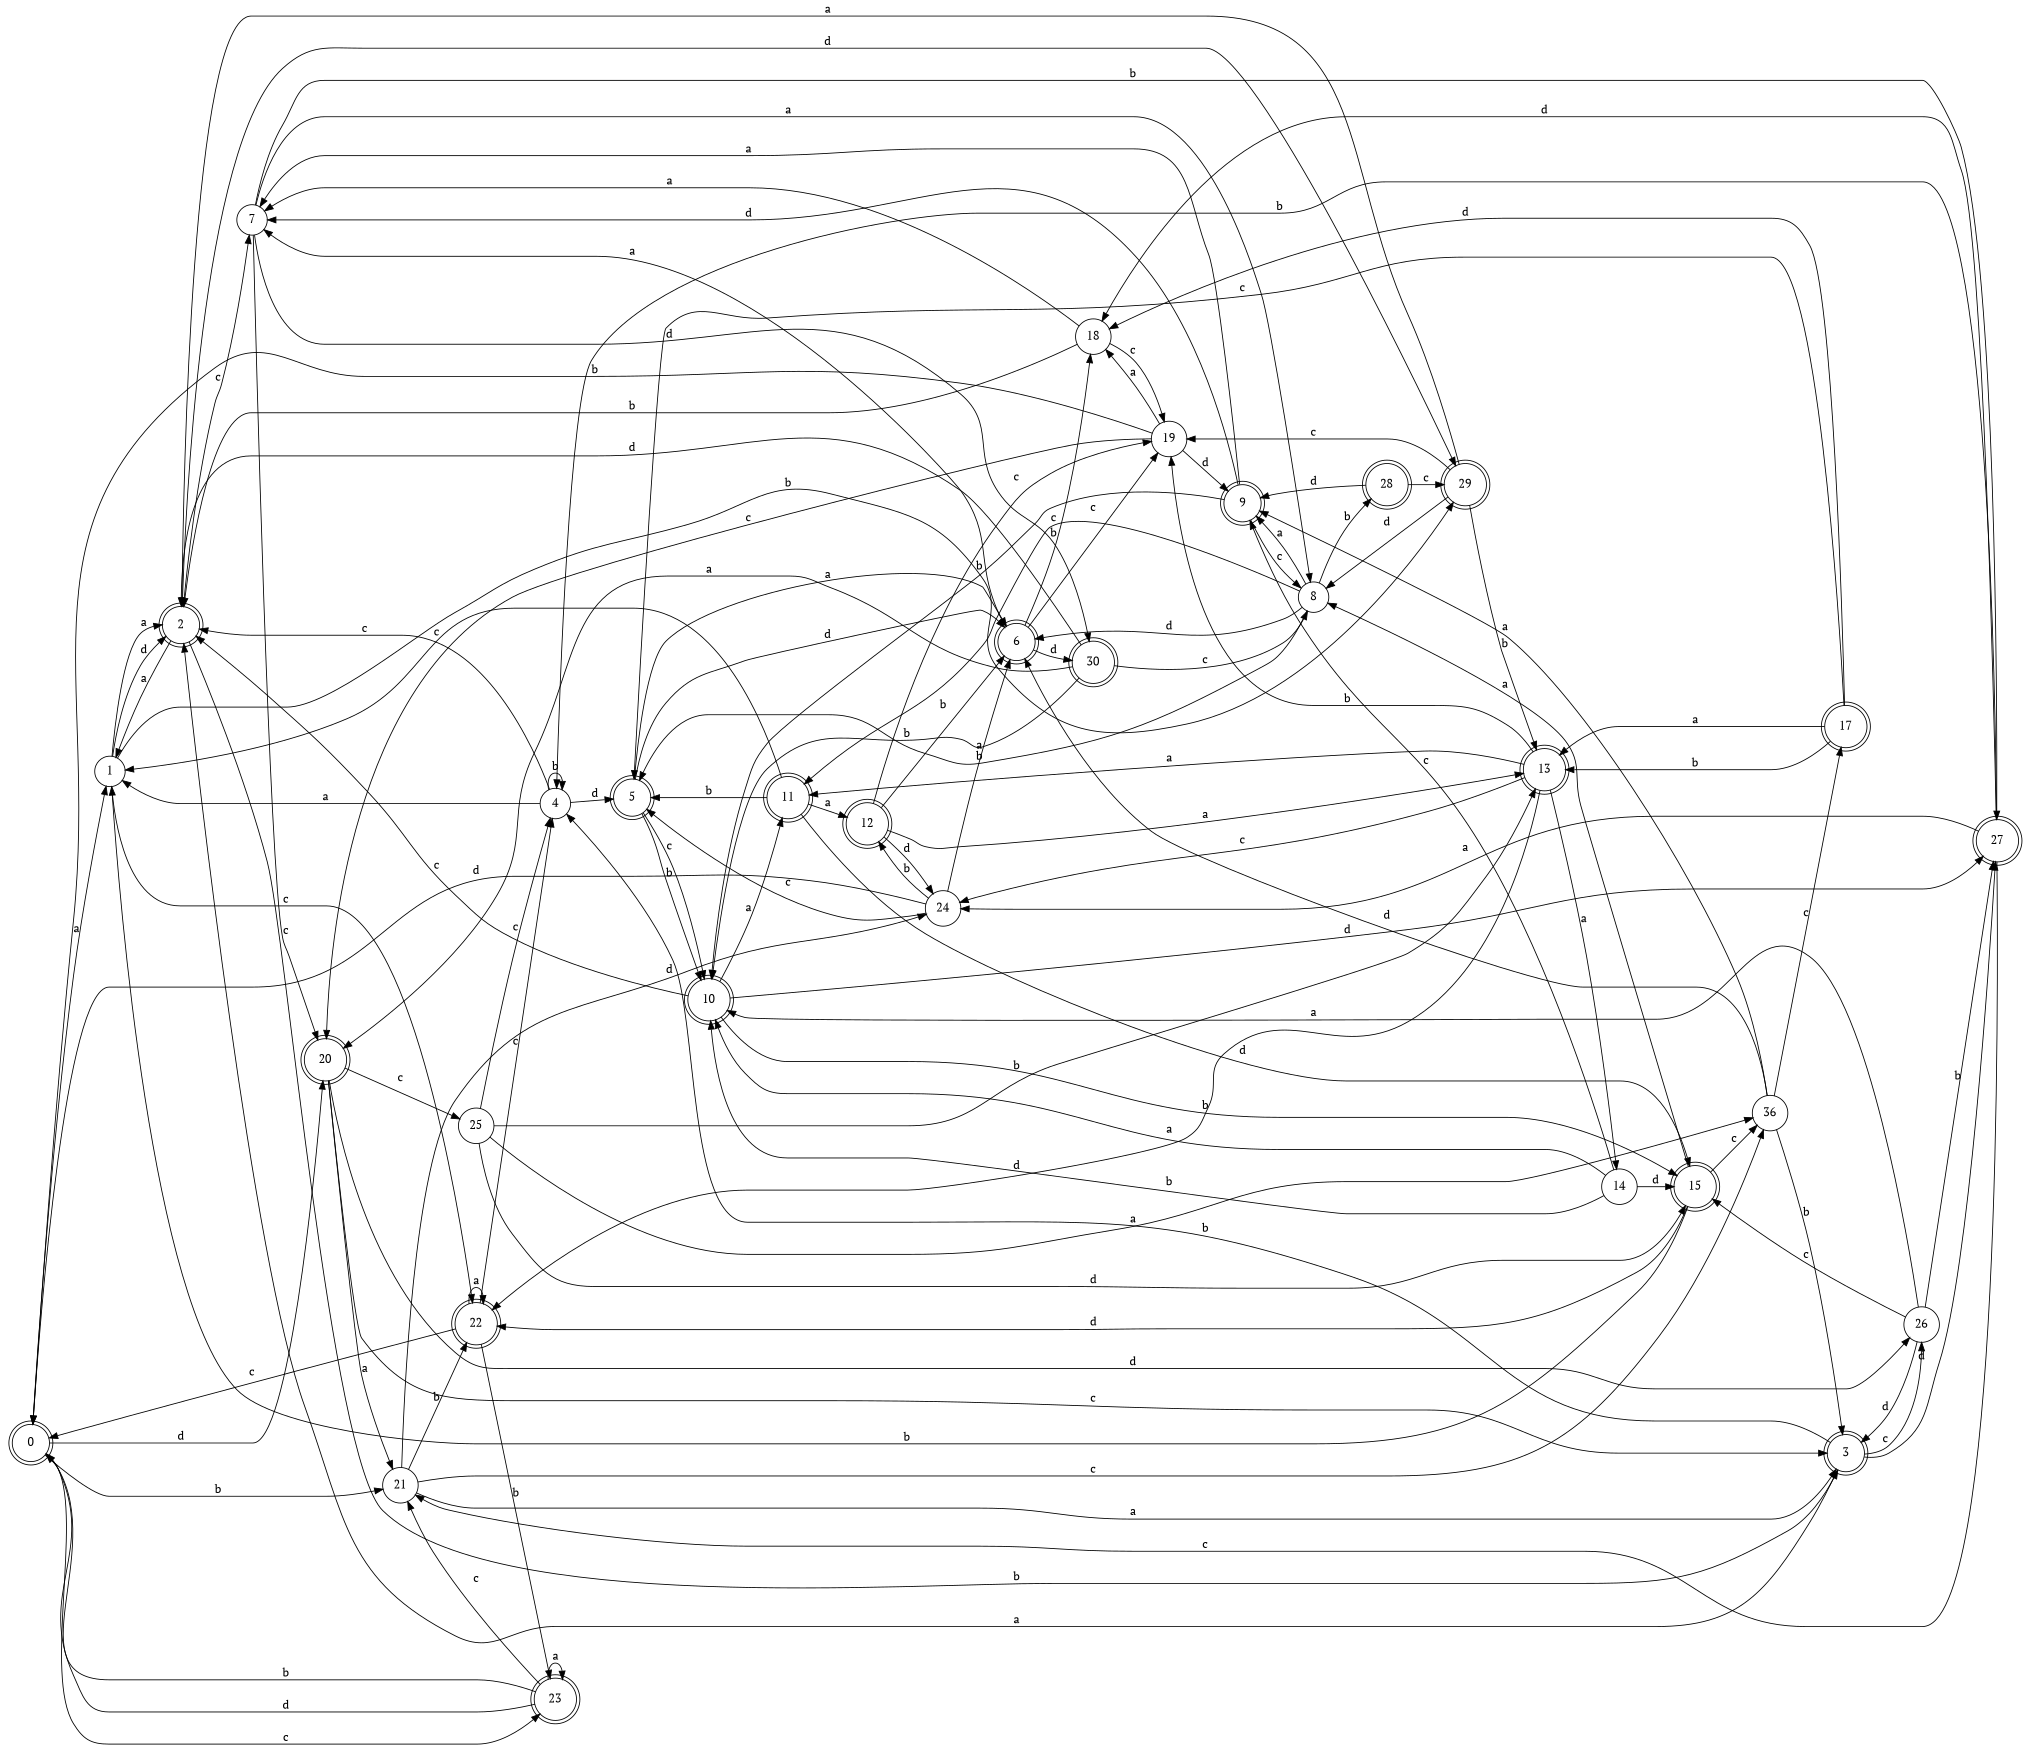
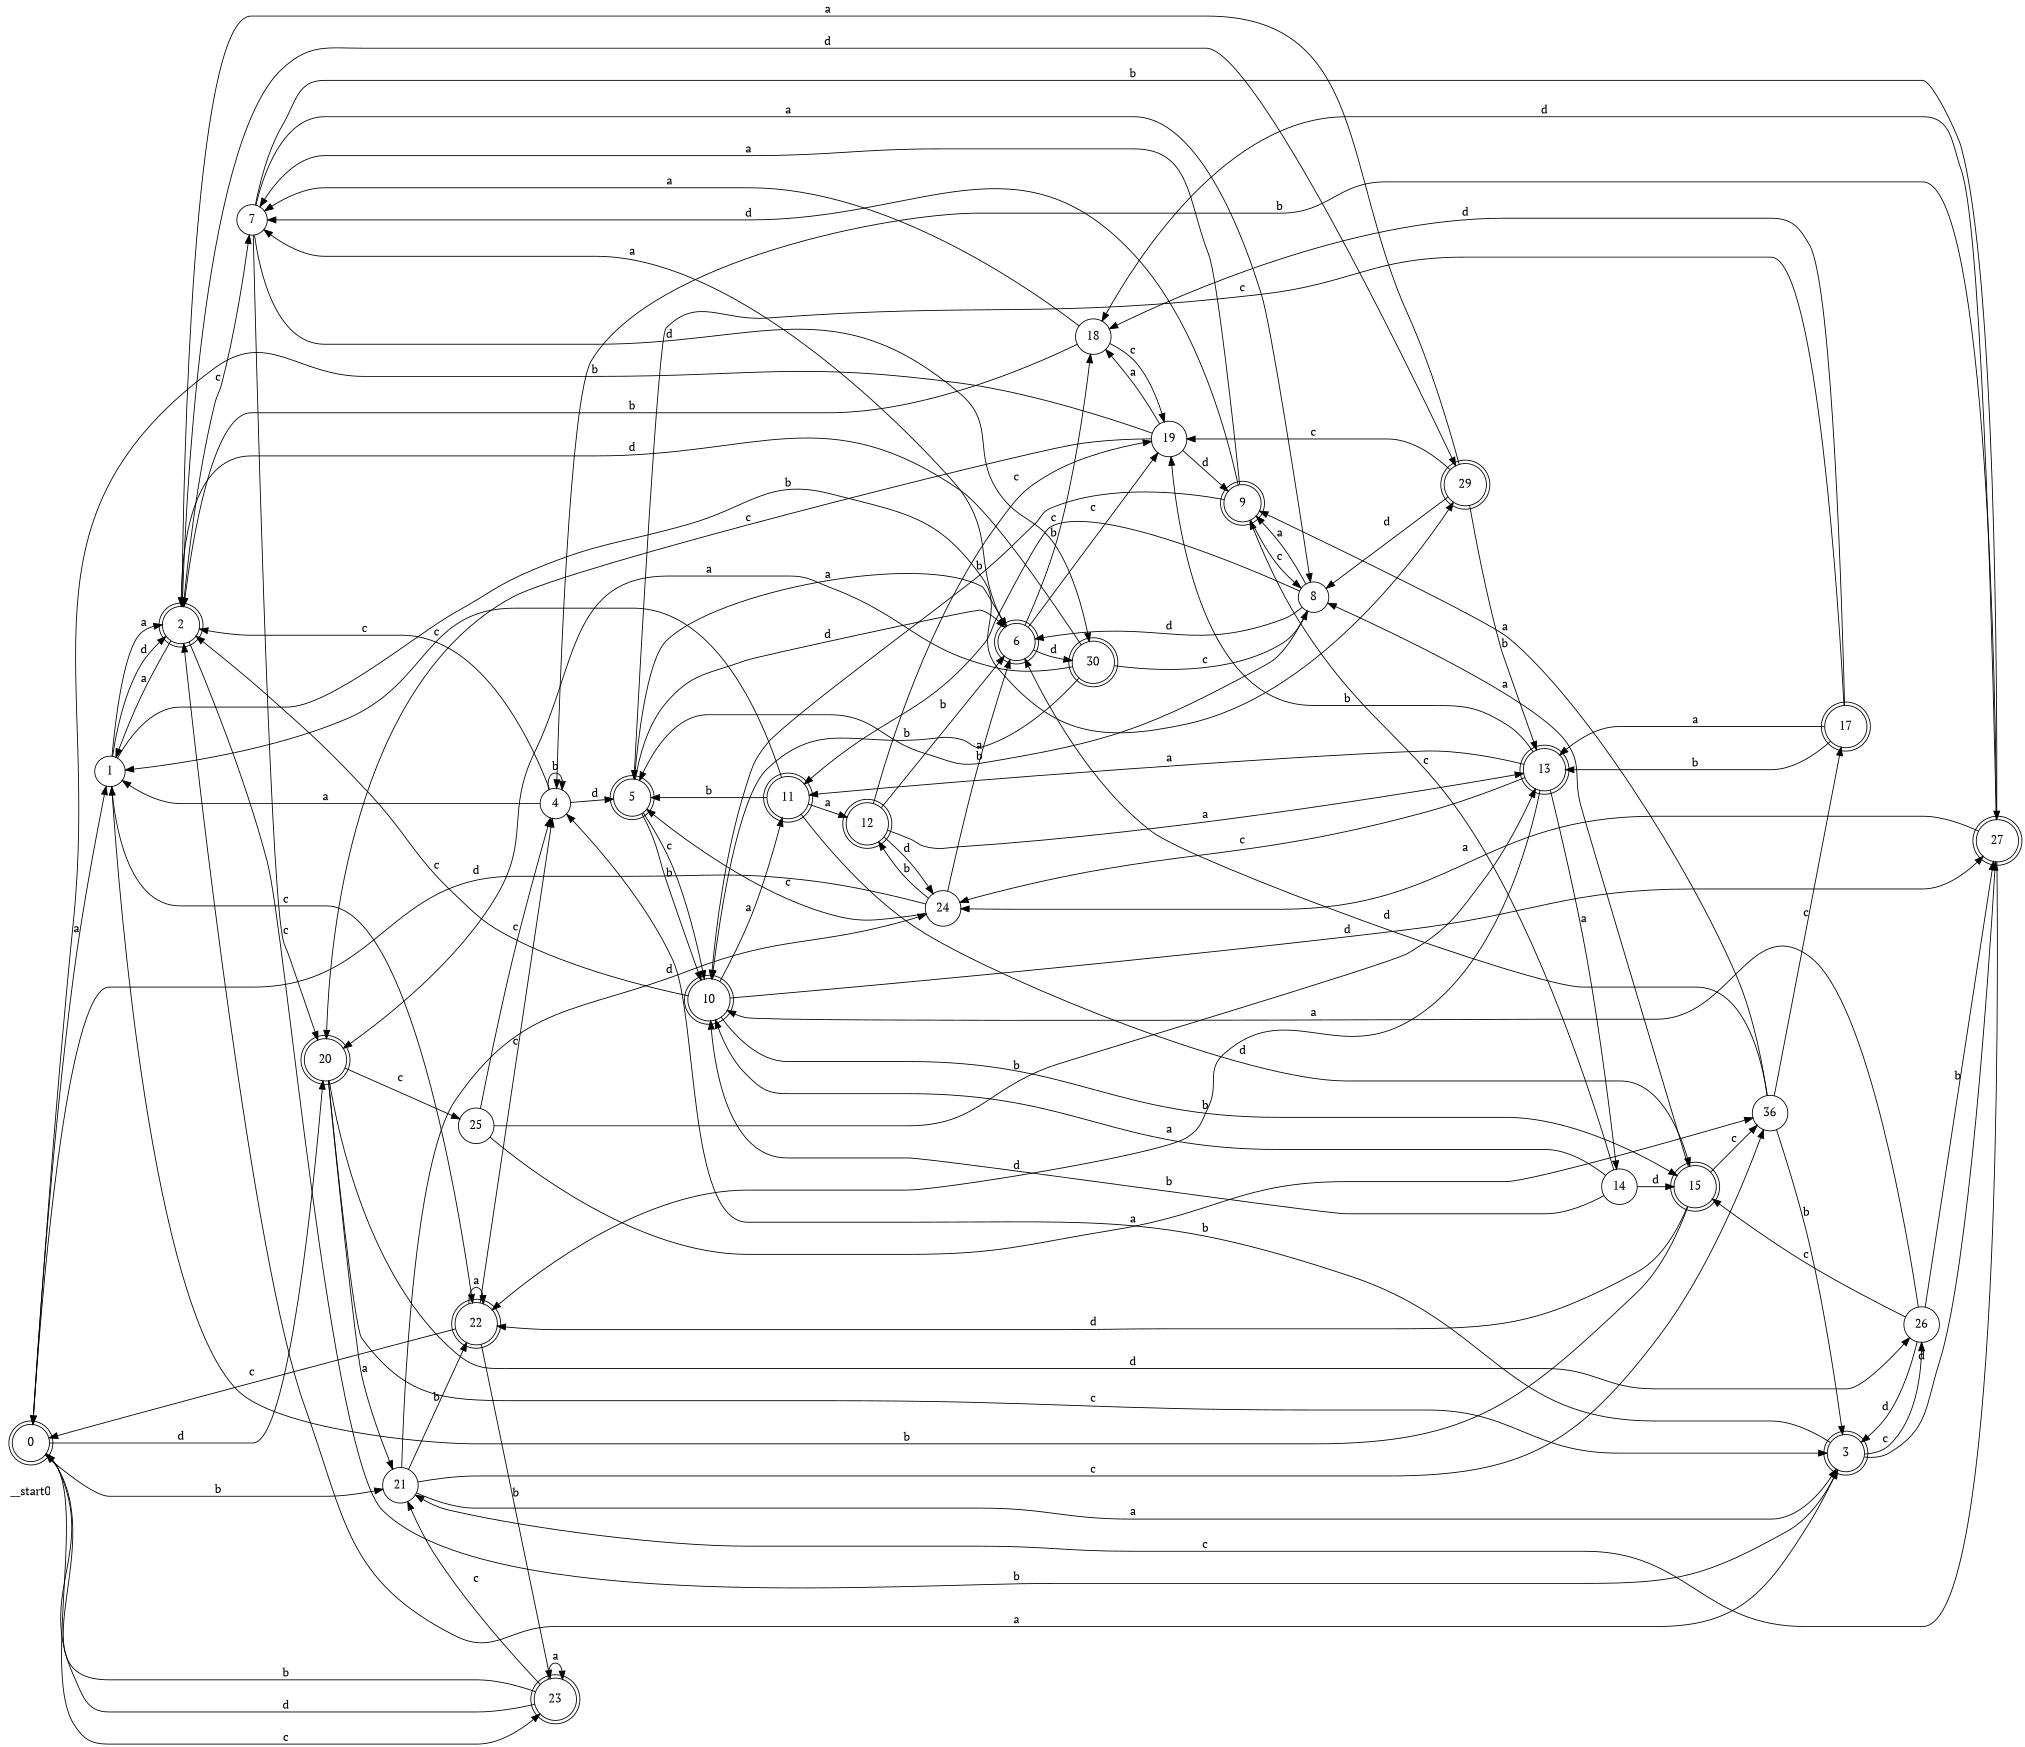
(1387, 485) -> none
(1049, 1287) -> none
none -> (31, 1492)
